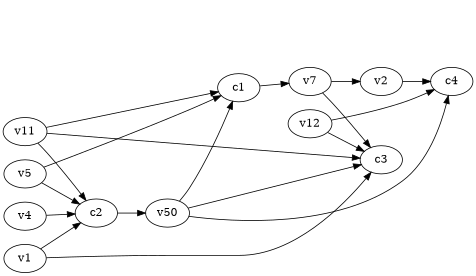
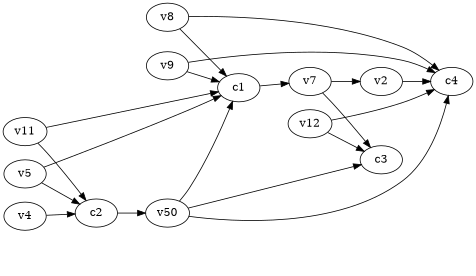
none -> (168, 17)
none -> (168, 66)
(200, 145) -> none
(25, 258) -> none
